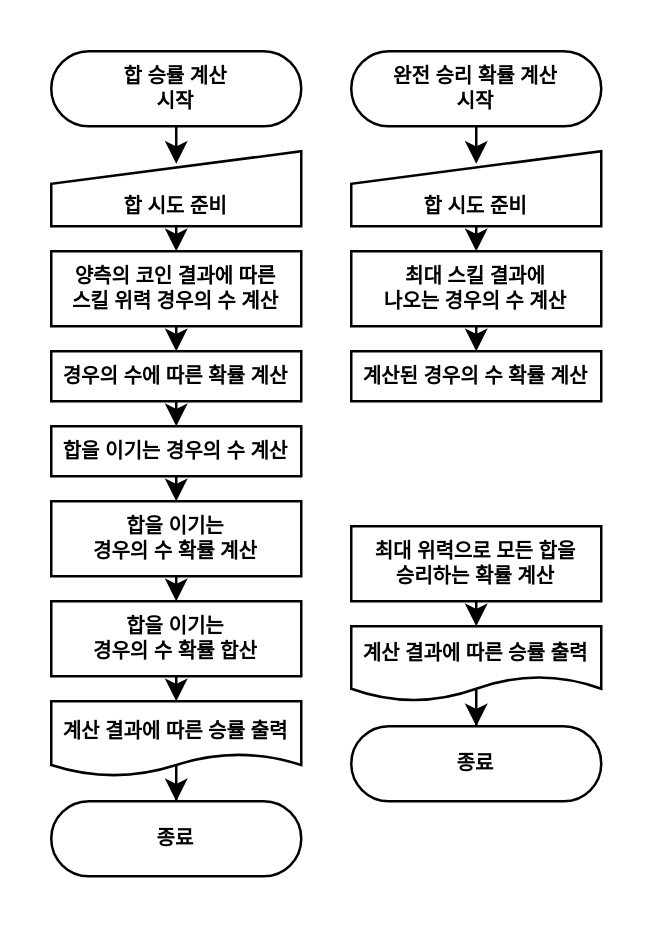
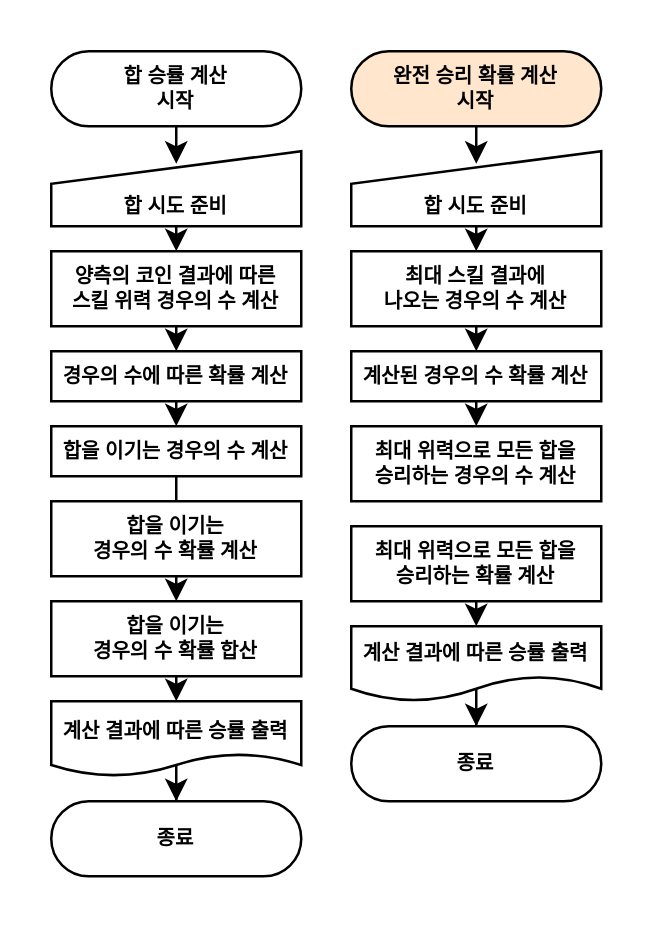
(476, 89) -> (476, 89)
none -> (476, 405)
none -> (476, 464)
(176, 483) -> (176, 490)
